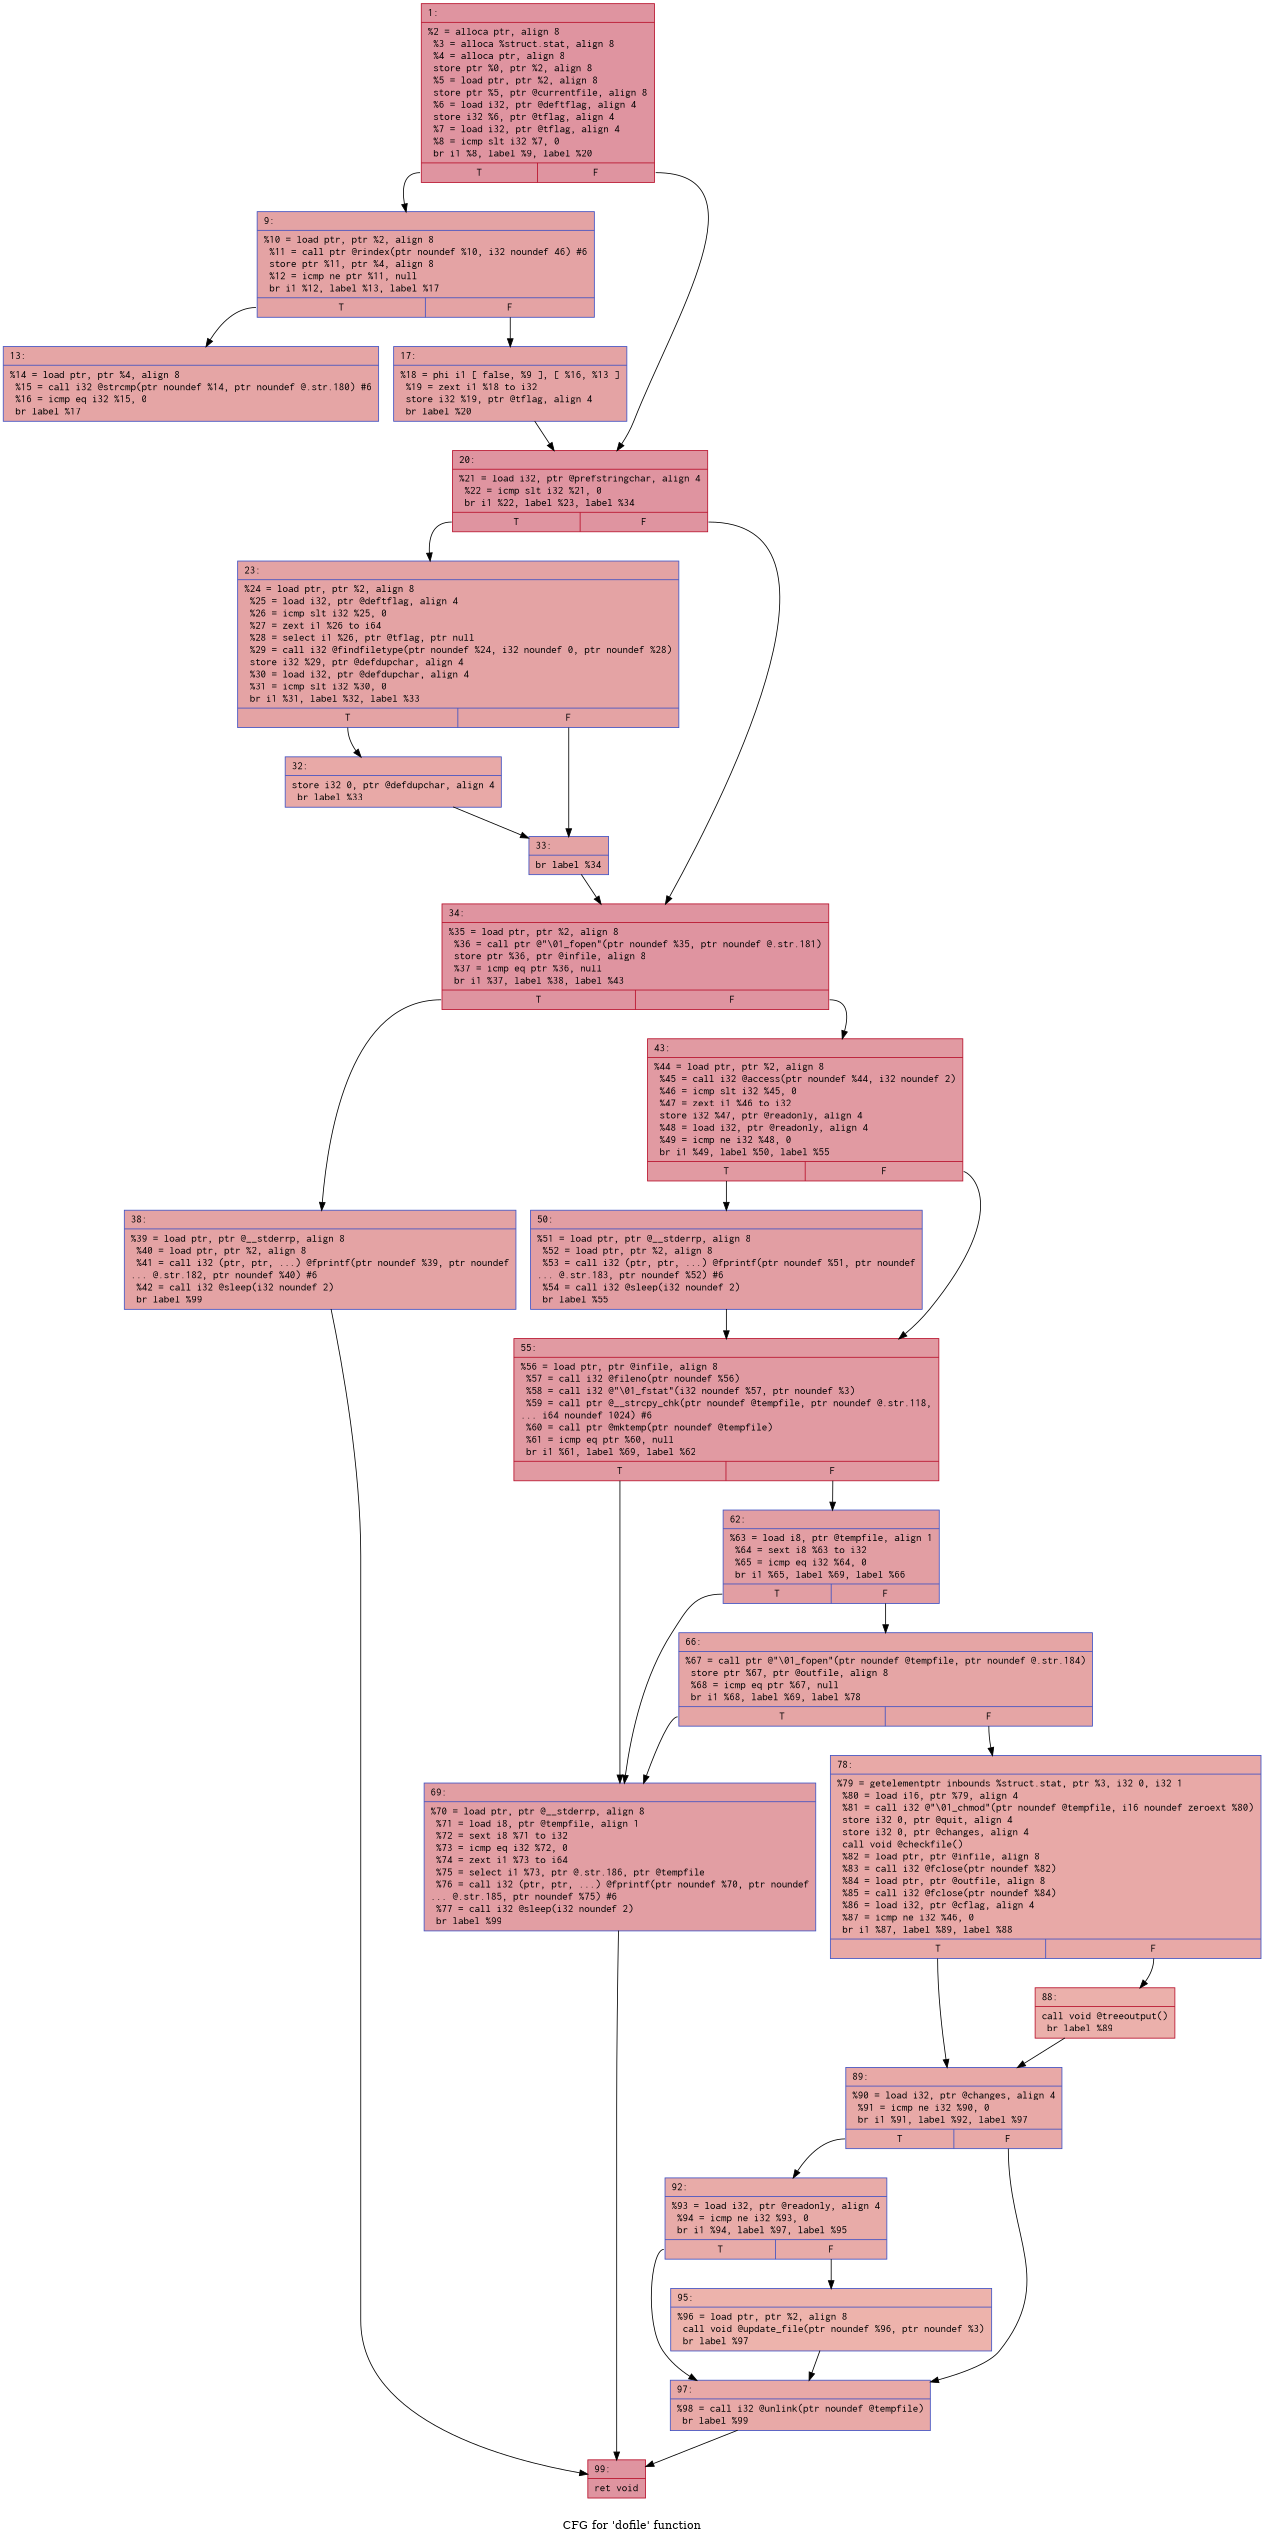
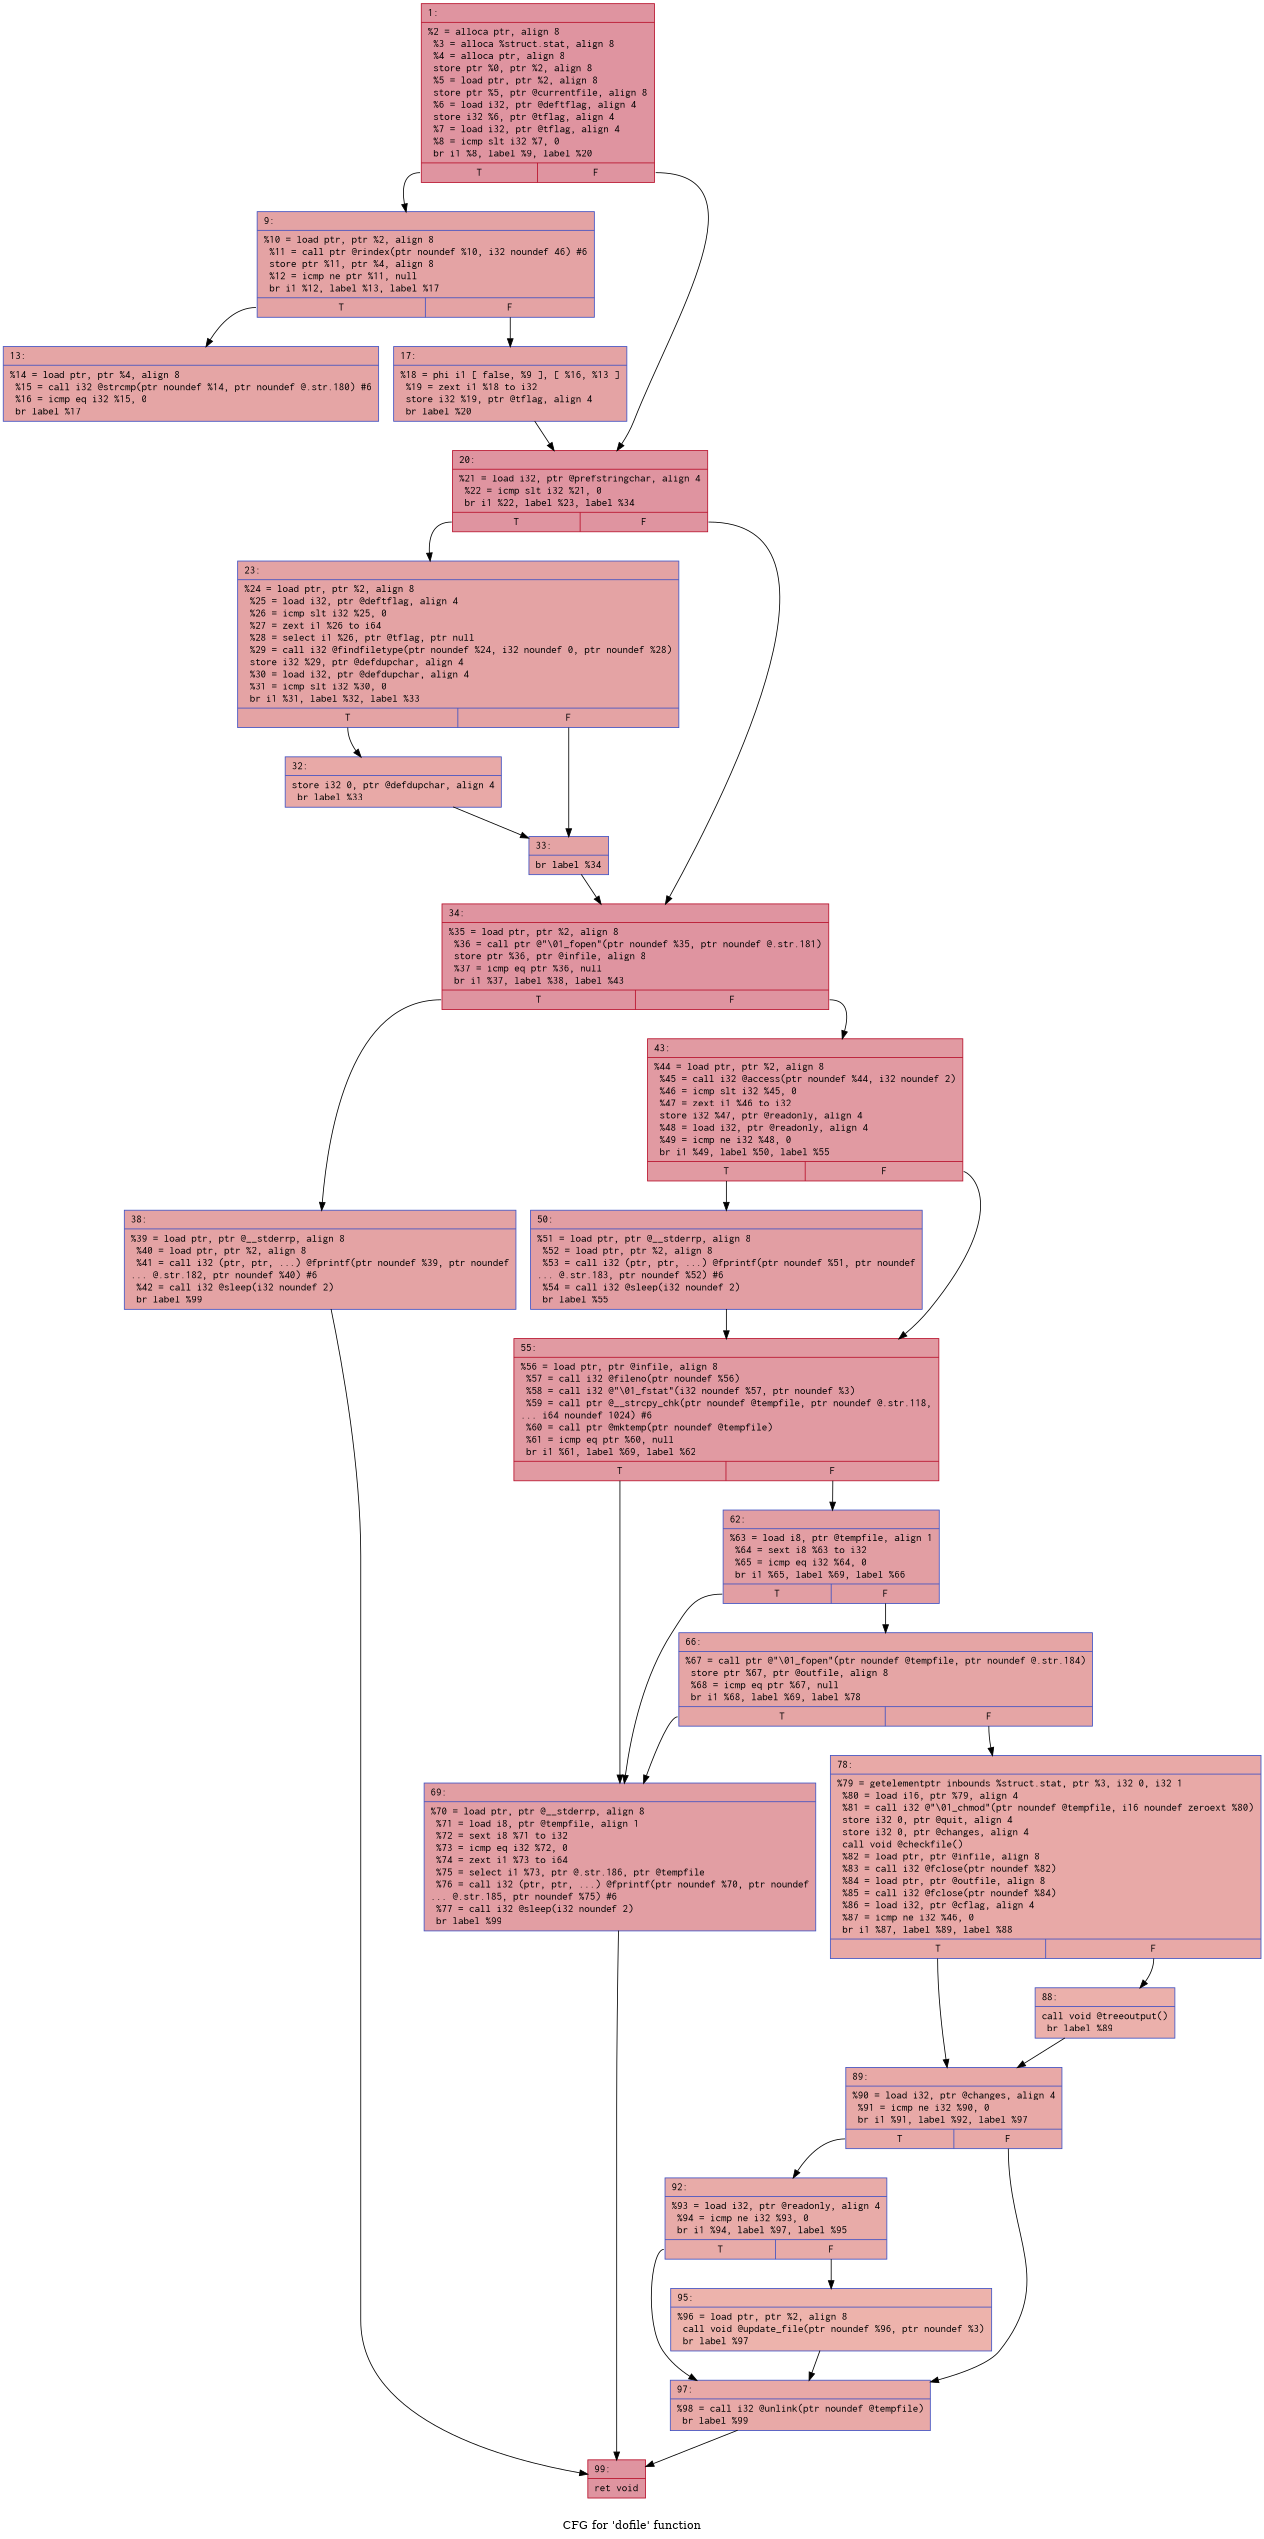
(1105, 2013) -> (1105, 2013)
